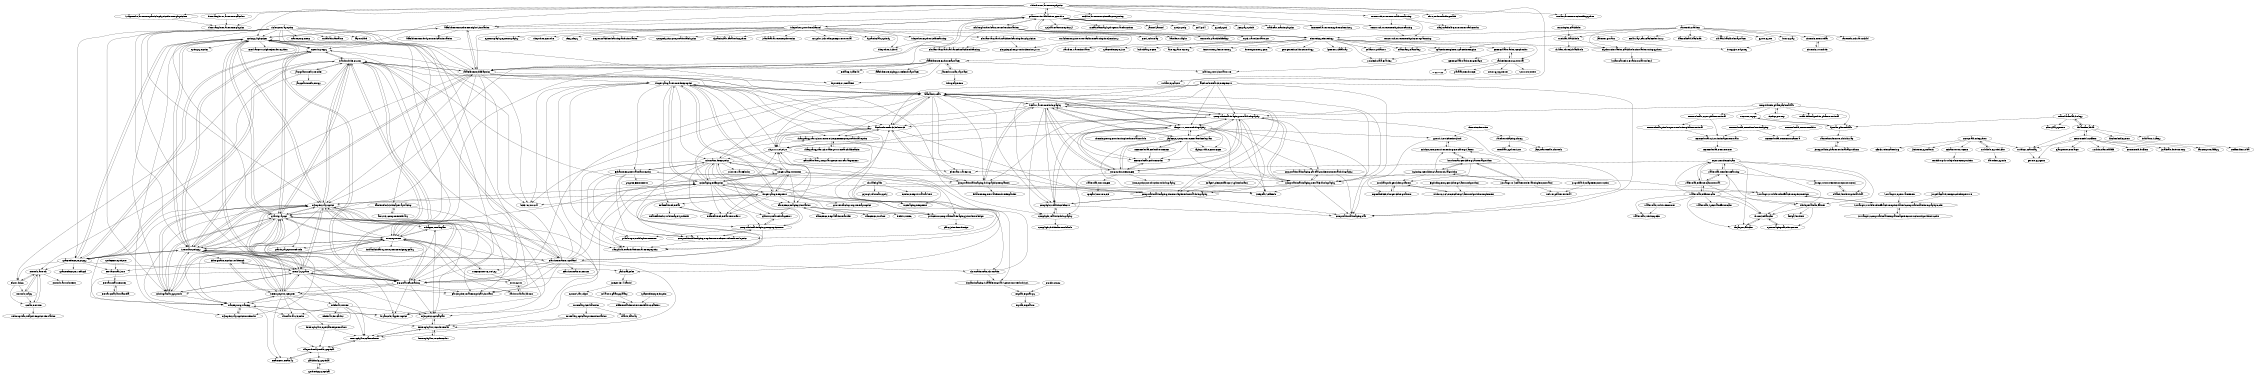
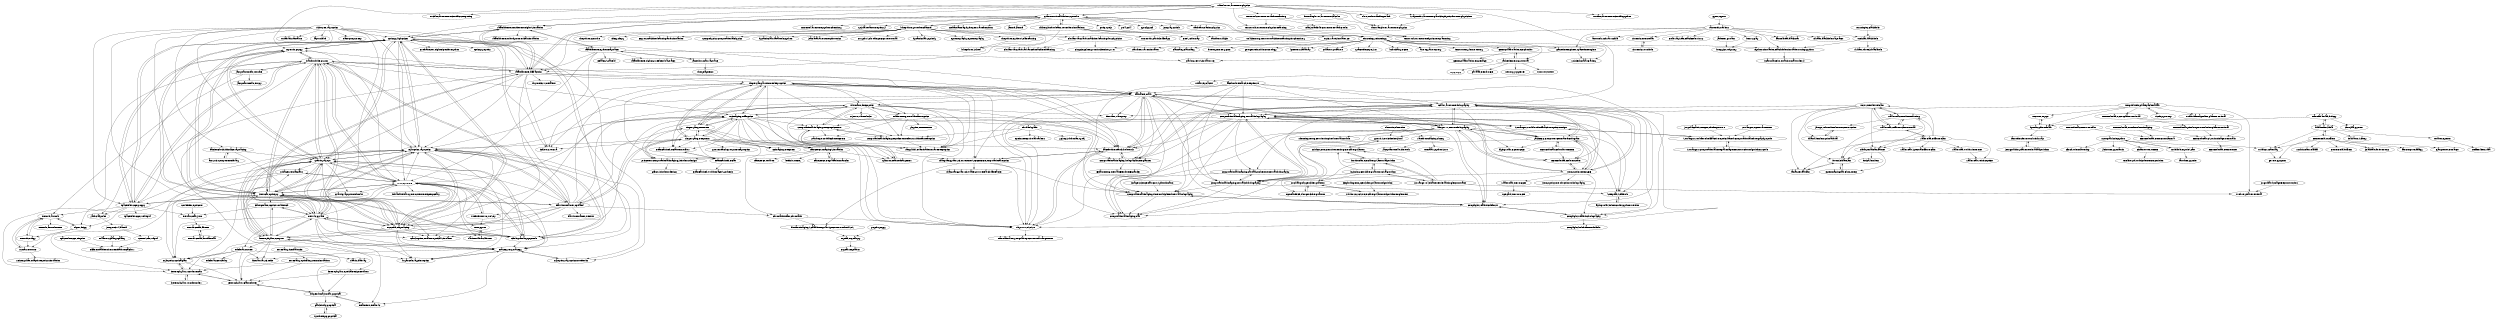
(1730, 32) -> (1719, 21)
(903, 80) -> (563, 39)
(466, 117) -> none
none -> (2242, 117)
(2119, 139) -> (2442, 139)
(833, 145) -> none
(749, 155) -> (930, 155)
none -> (1618, 205)
(115, 283) -> (198, 227)
